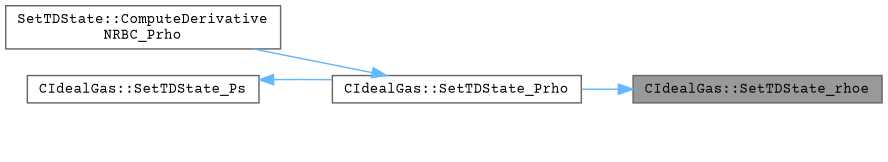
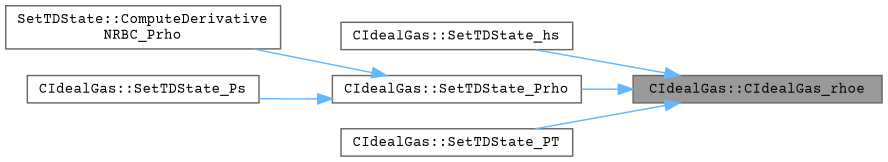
none -> (457, 36)
(303, 80) -> (288, 99)
(758, 89) -> (758, 89)
none -> (457, 142)
